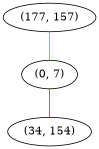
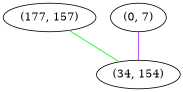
(50, 46) -> (94, 46)
